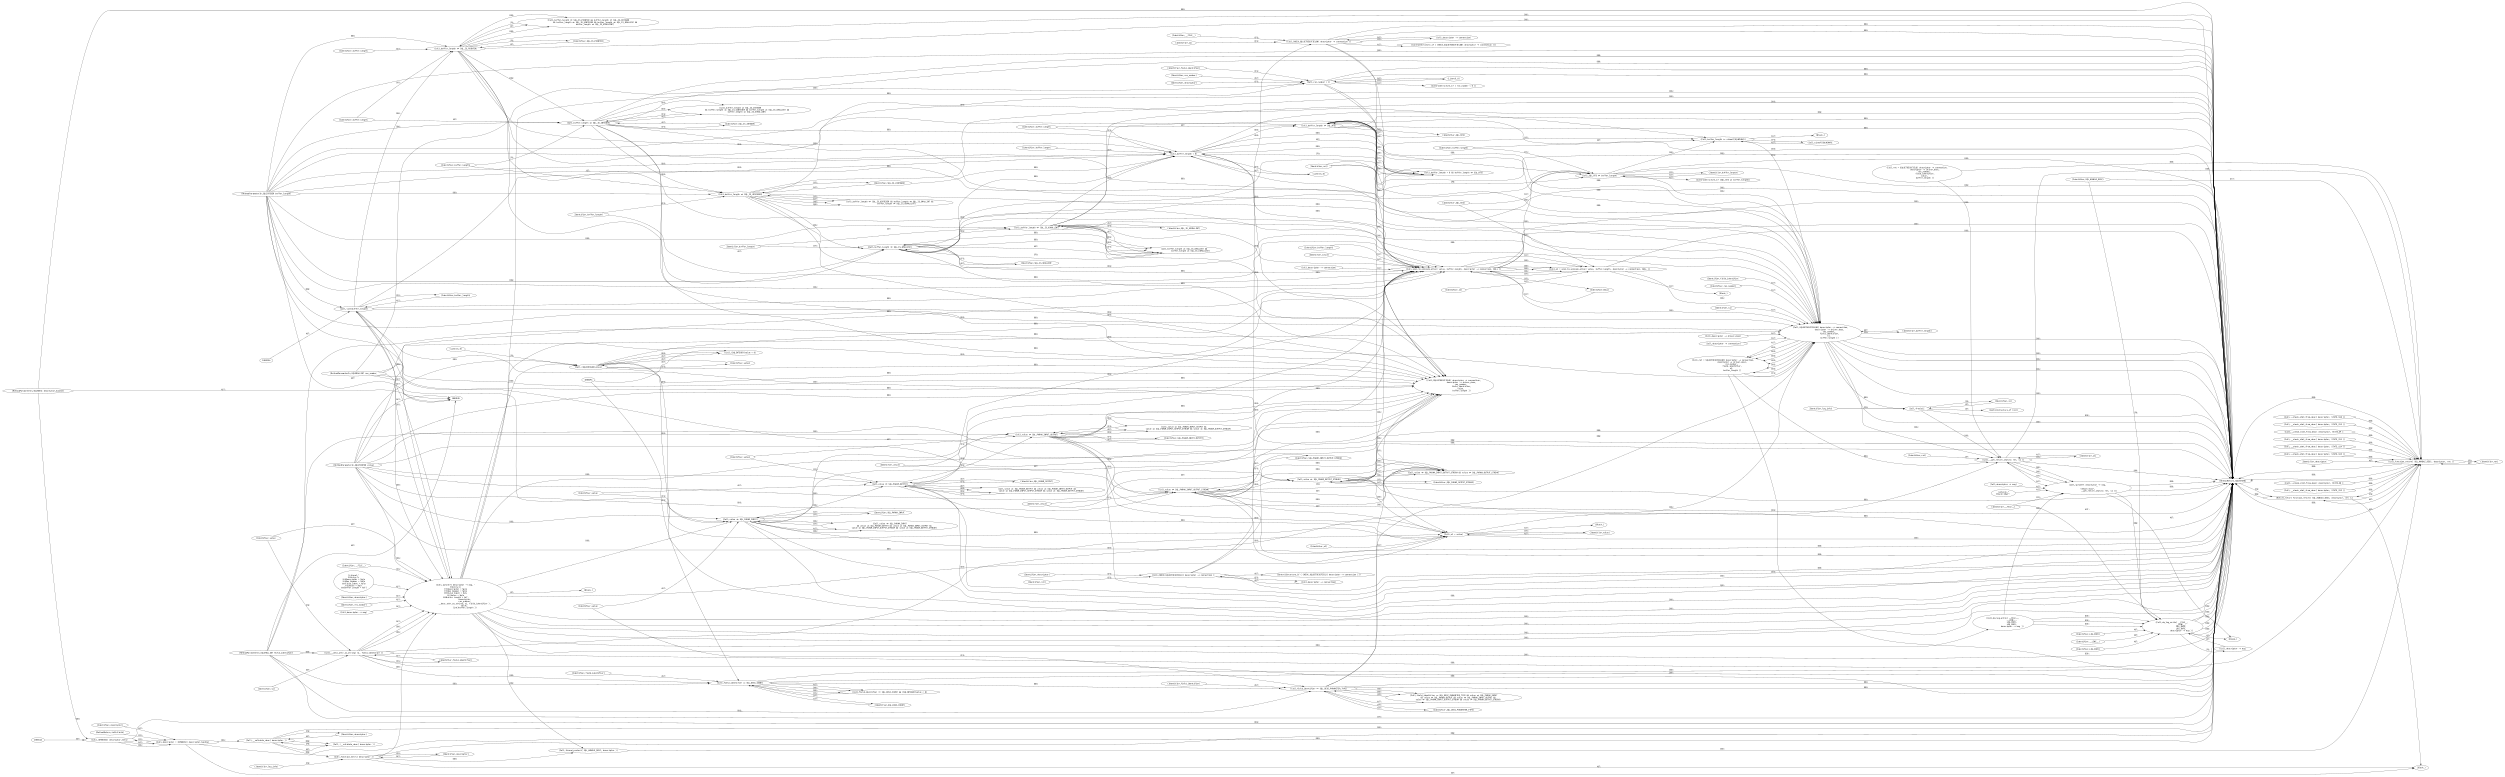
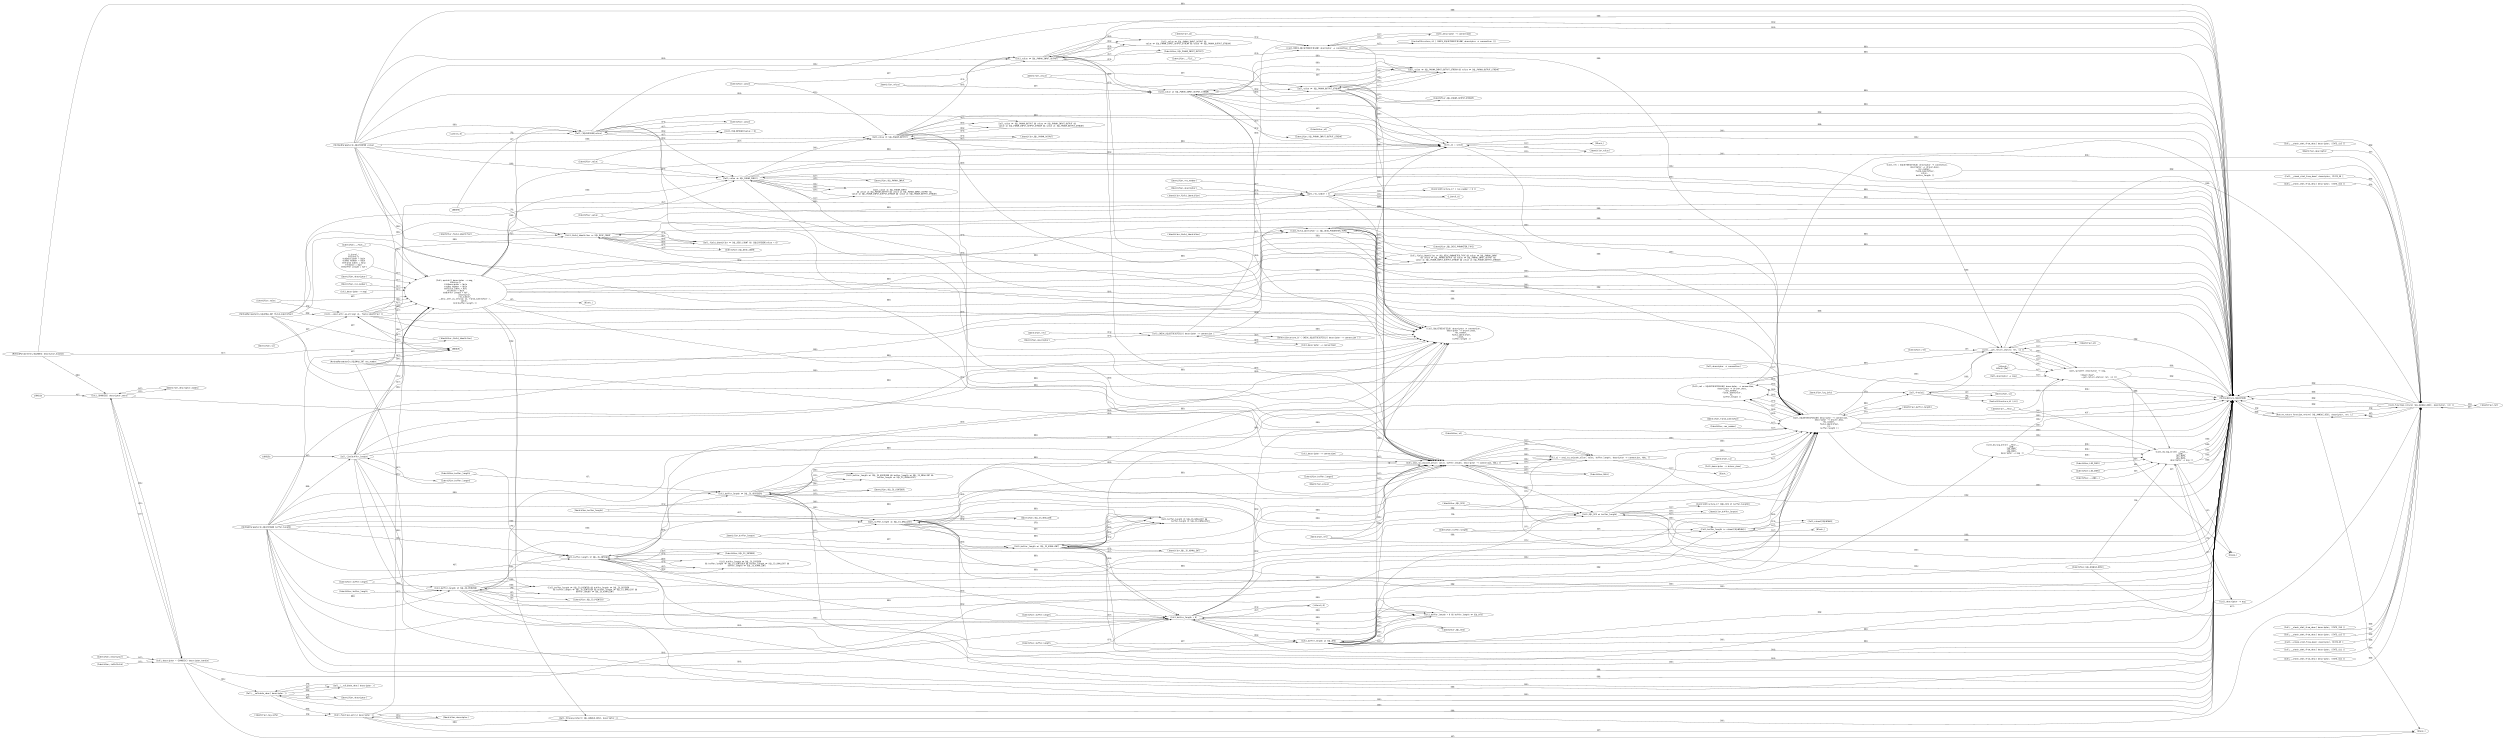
(1042, 170) -> (948, 589)
(662, 365) -> (503, 148)
none -> (183, 388)
(2119, 471) -> (2130, 339)
(110, 733) -> (110, 664)
